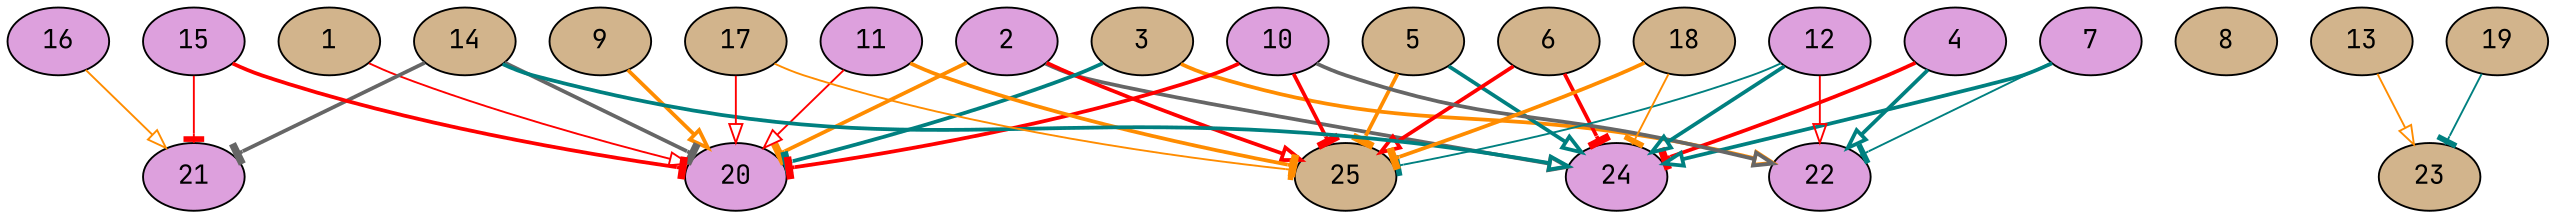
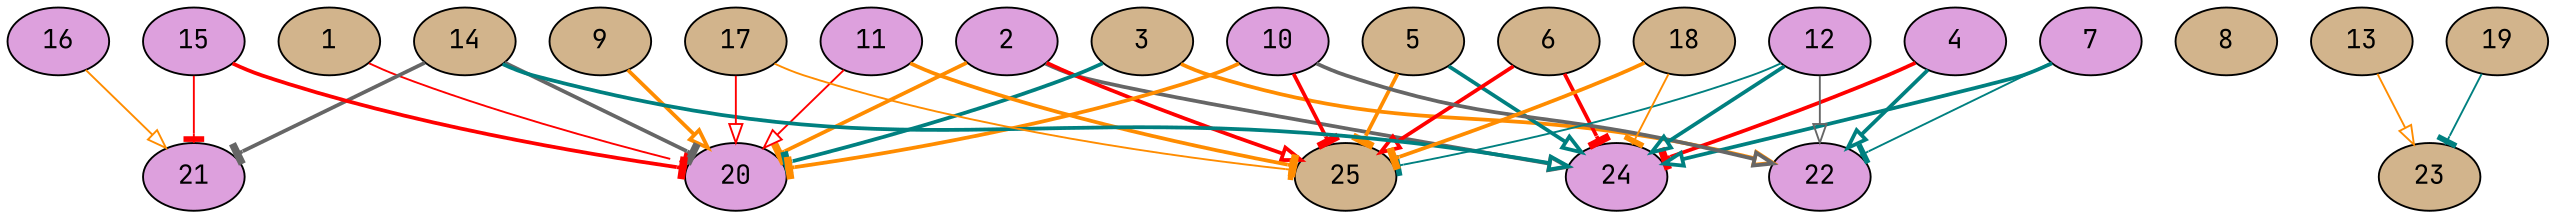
(1820, 90) -> (1820, 90)
(1098, 108) -> (1098, 108)
(518, 116) -> (518, 116)
